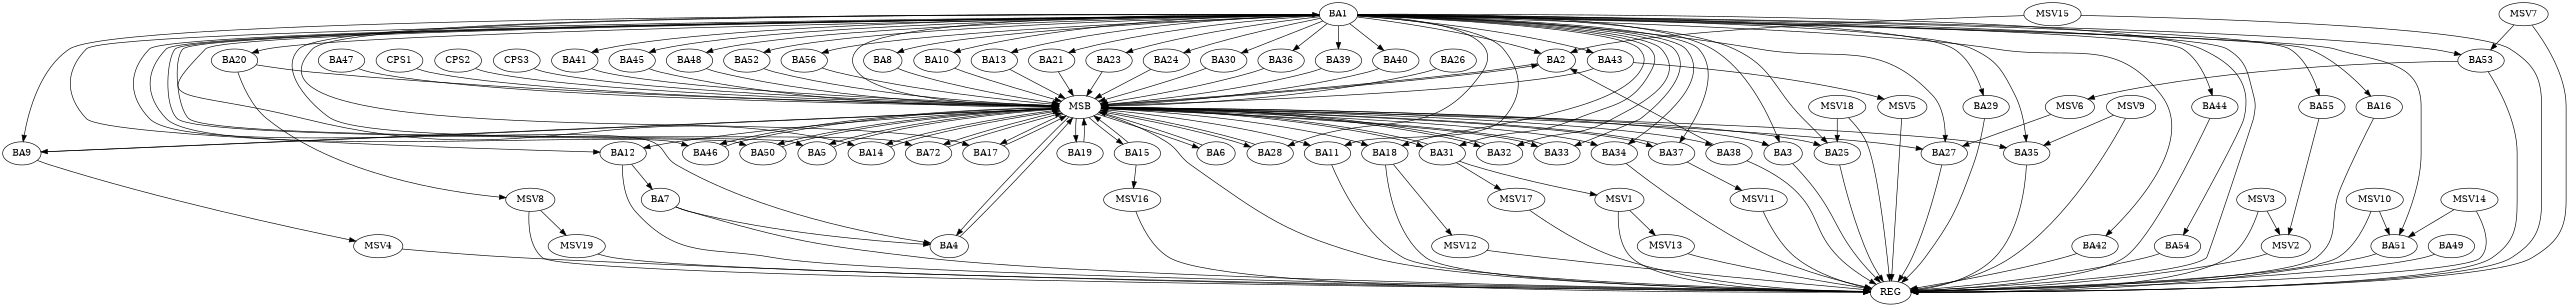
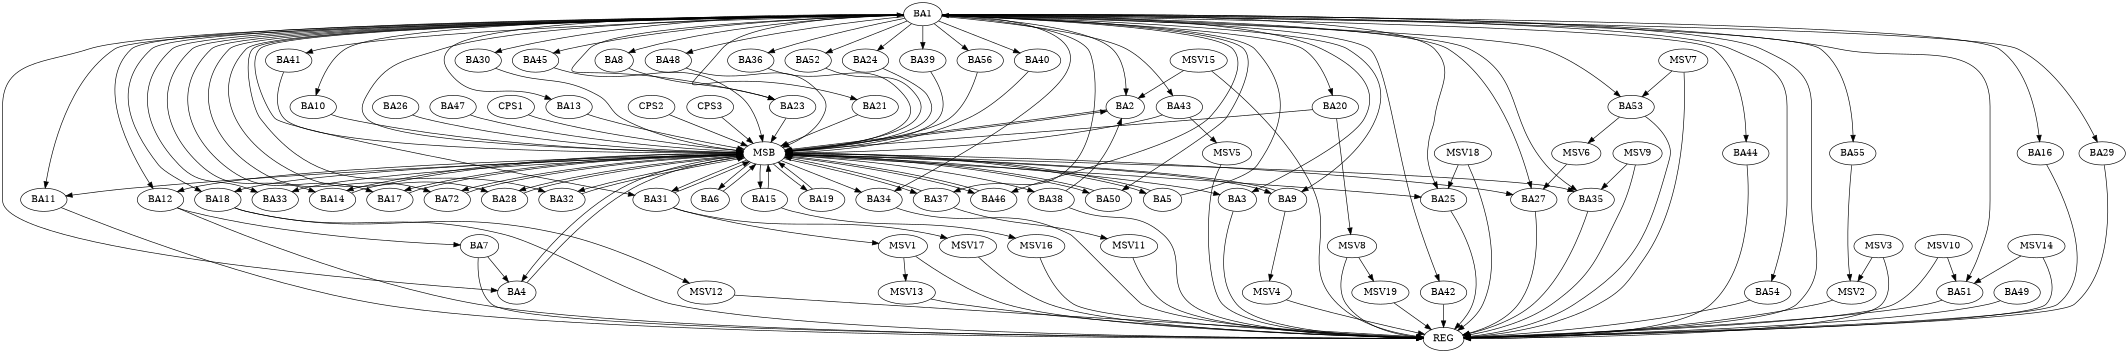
(974, 89) -> (698, 84)
(179, 93) -> (1246, 45)
(1326, 120) -> none
(1421, 267) -> none
